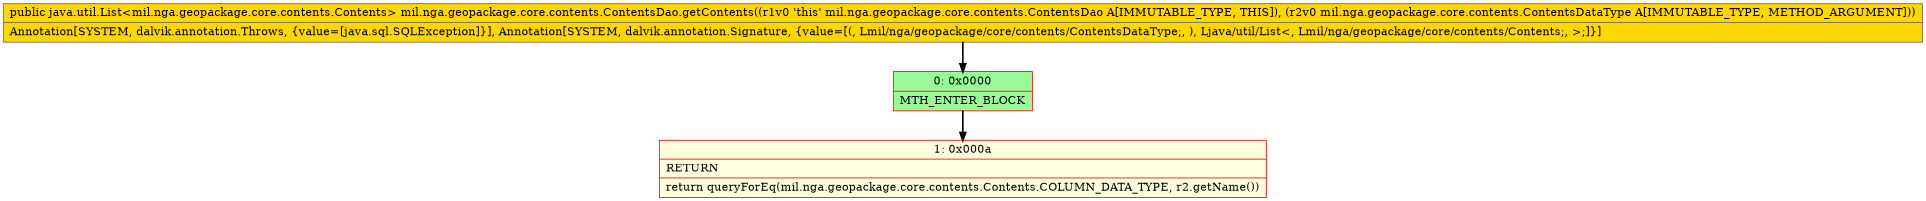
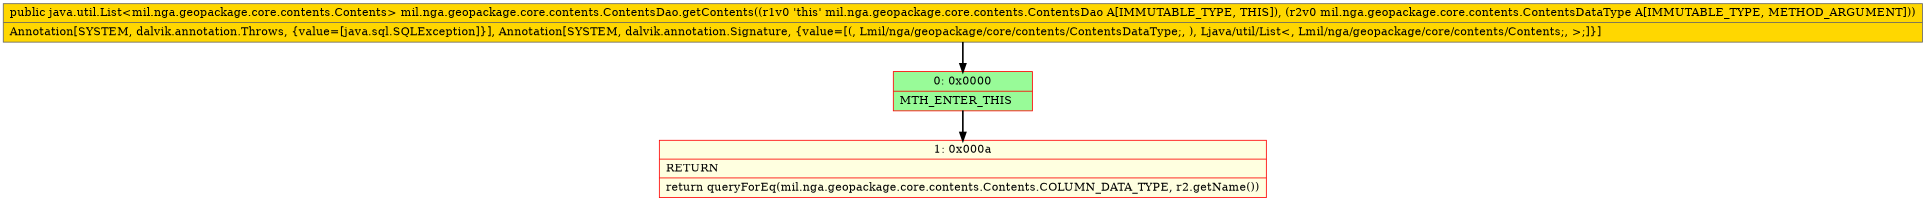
(963, 101) -> (956, 101)
